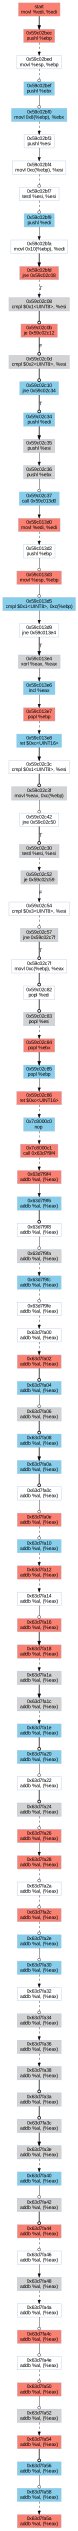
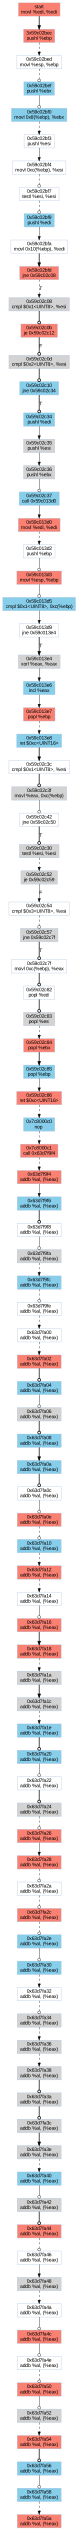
(39, 36) -> (39, 36)
(39, 431) -> (39, 431)
